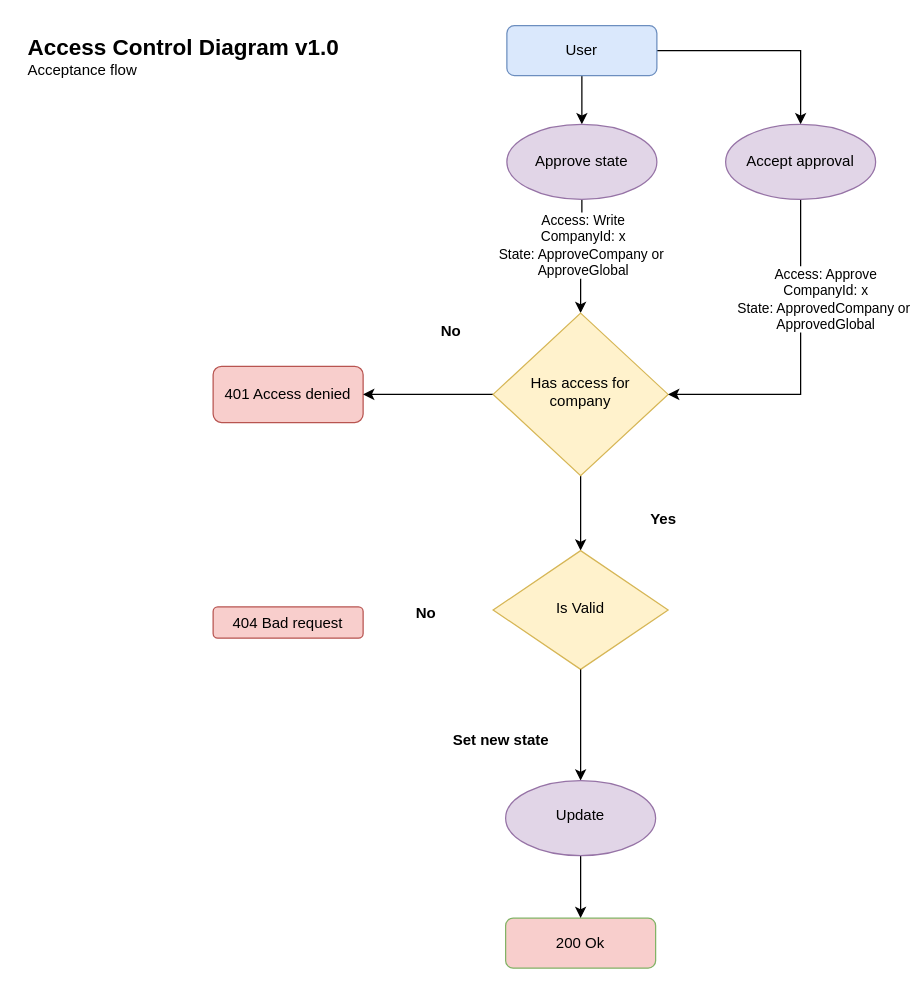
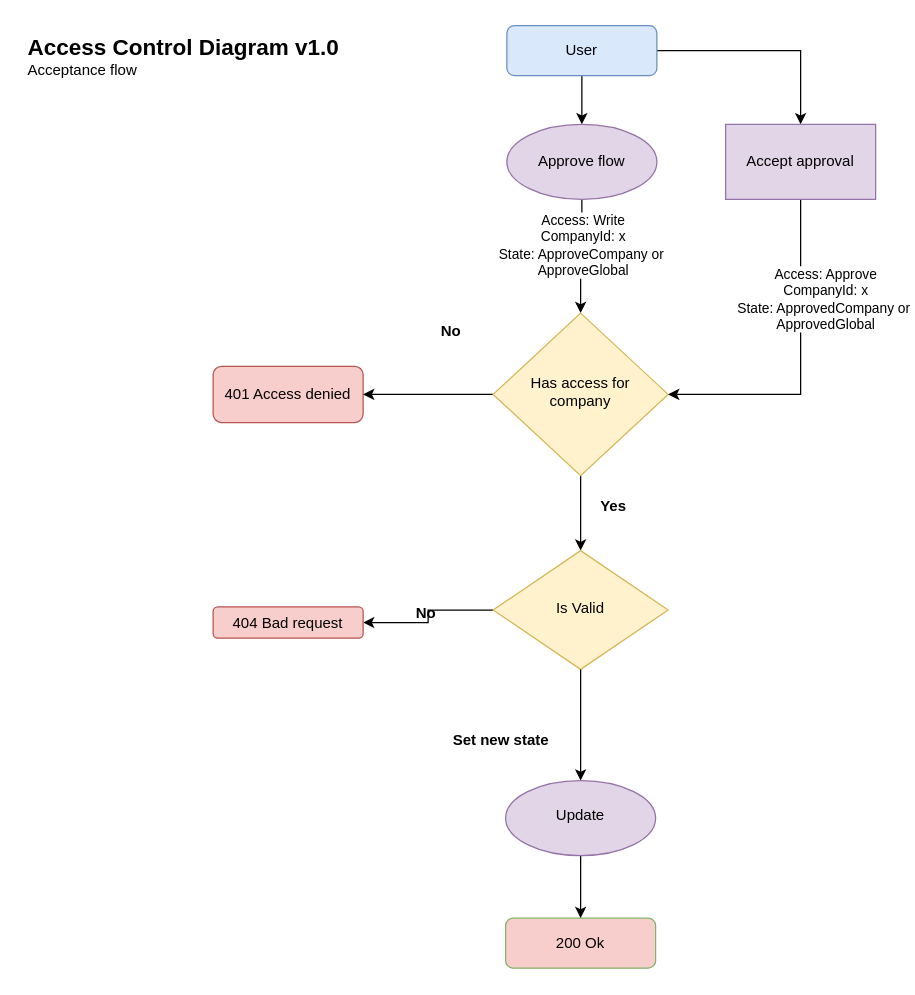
(582, 162) -> (582, 162)
(801, 162) -> (801, 162)
(663, 519) -> (613, 507)
none -> (428, 612)
